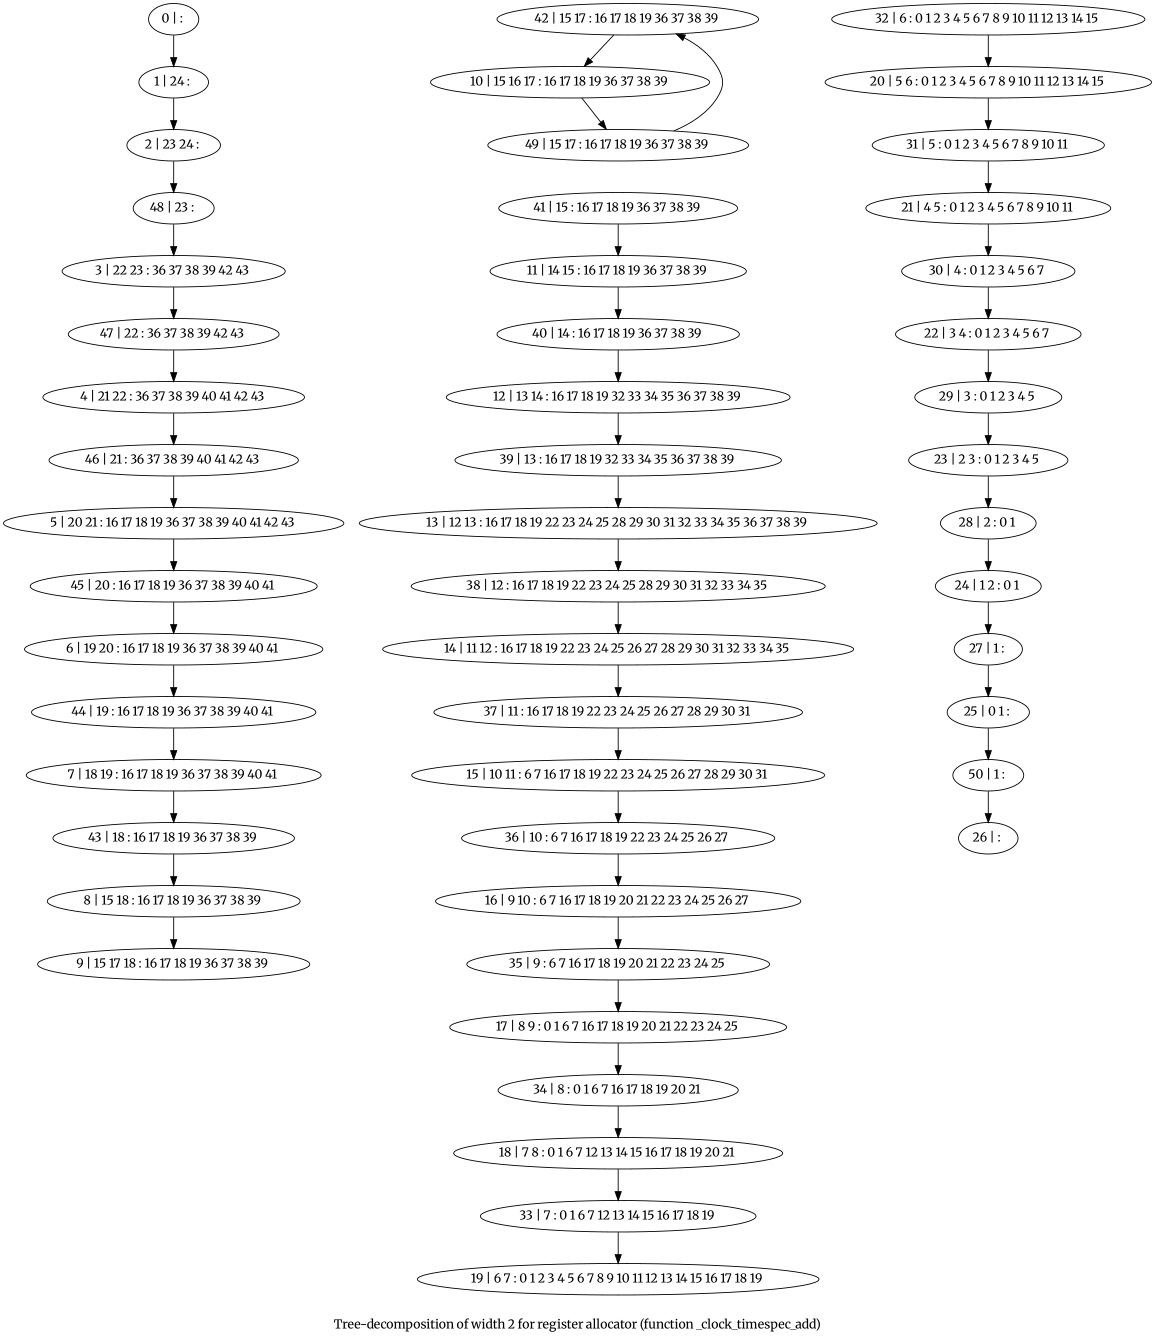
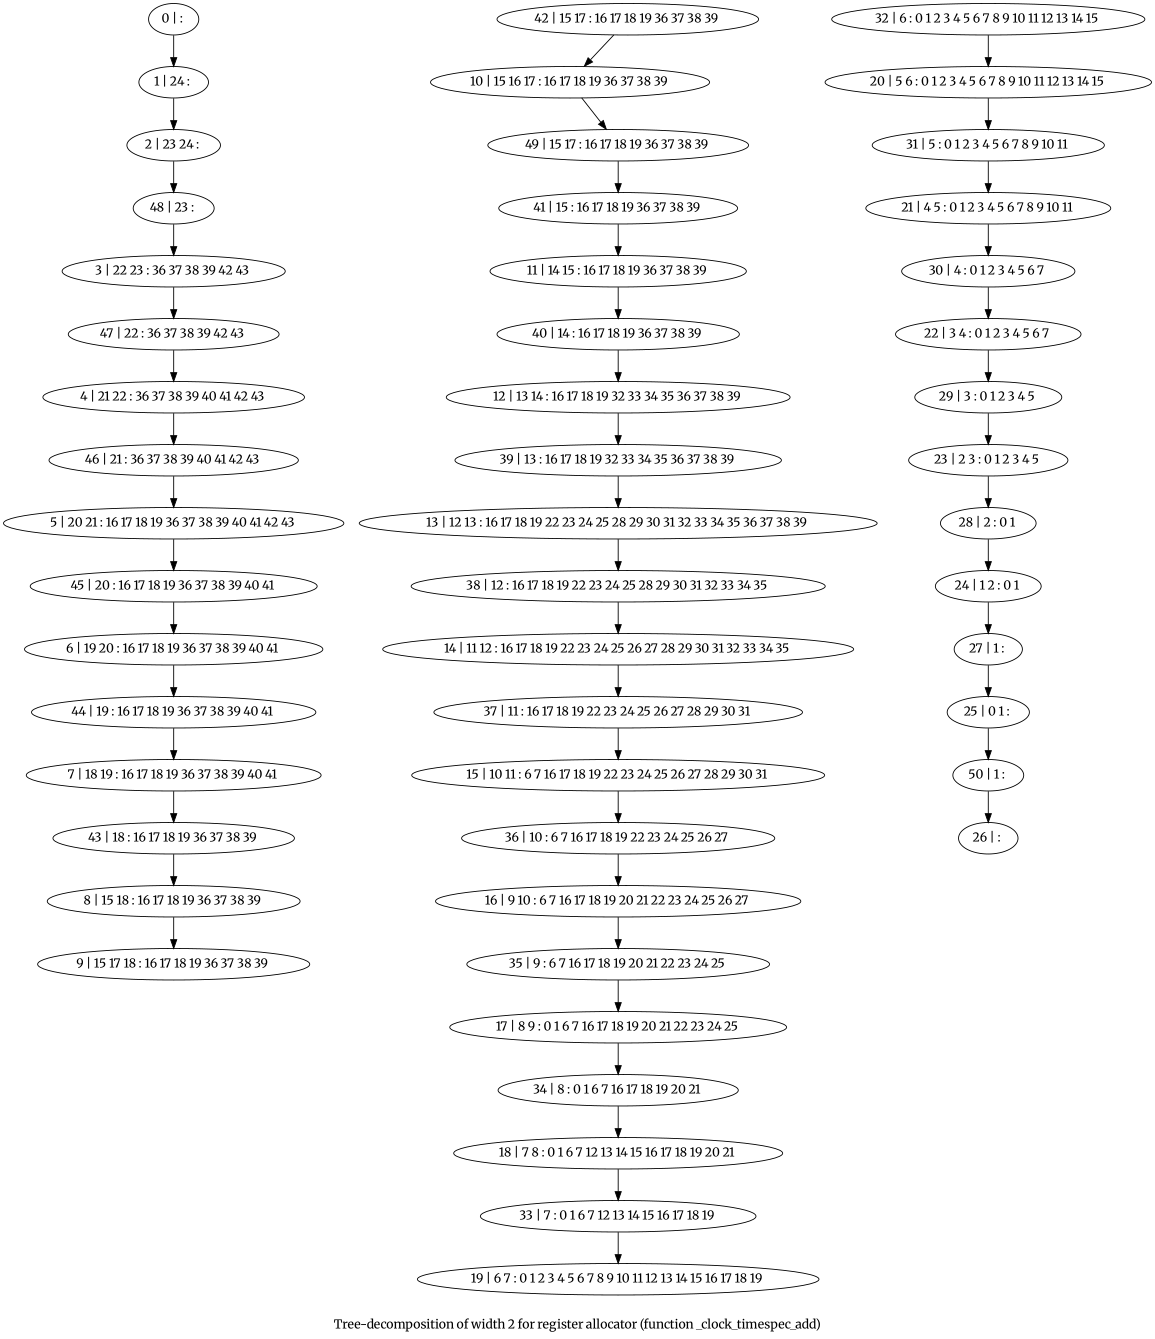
(722, 88) -> (618, 172)
